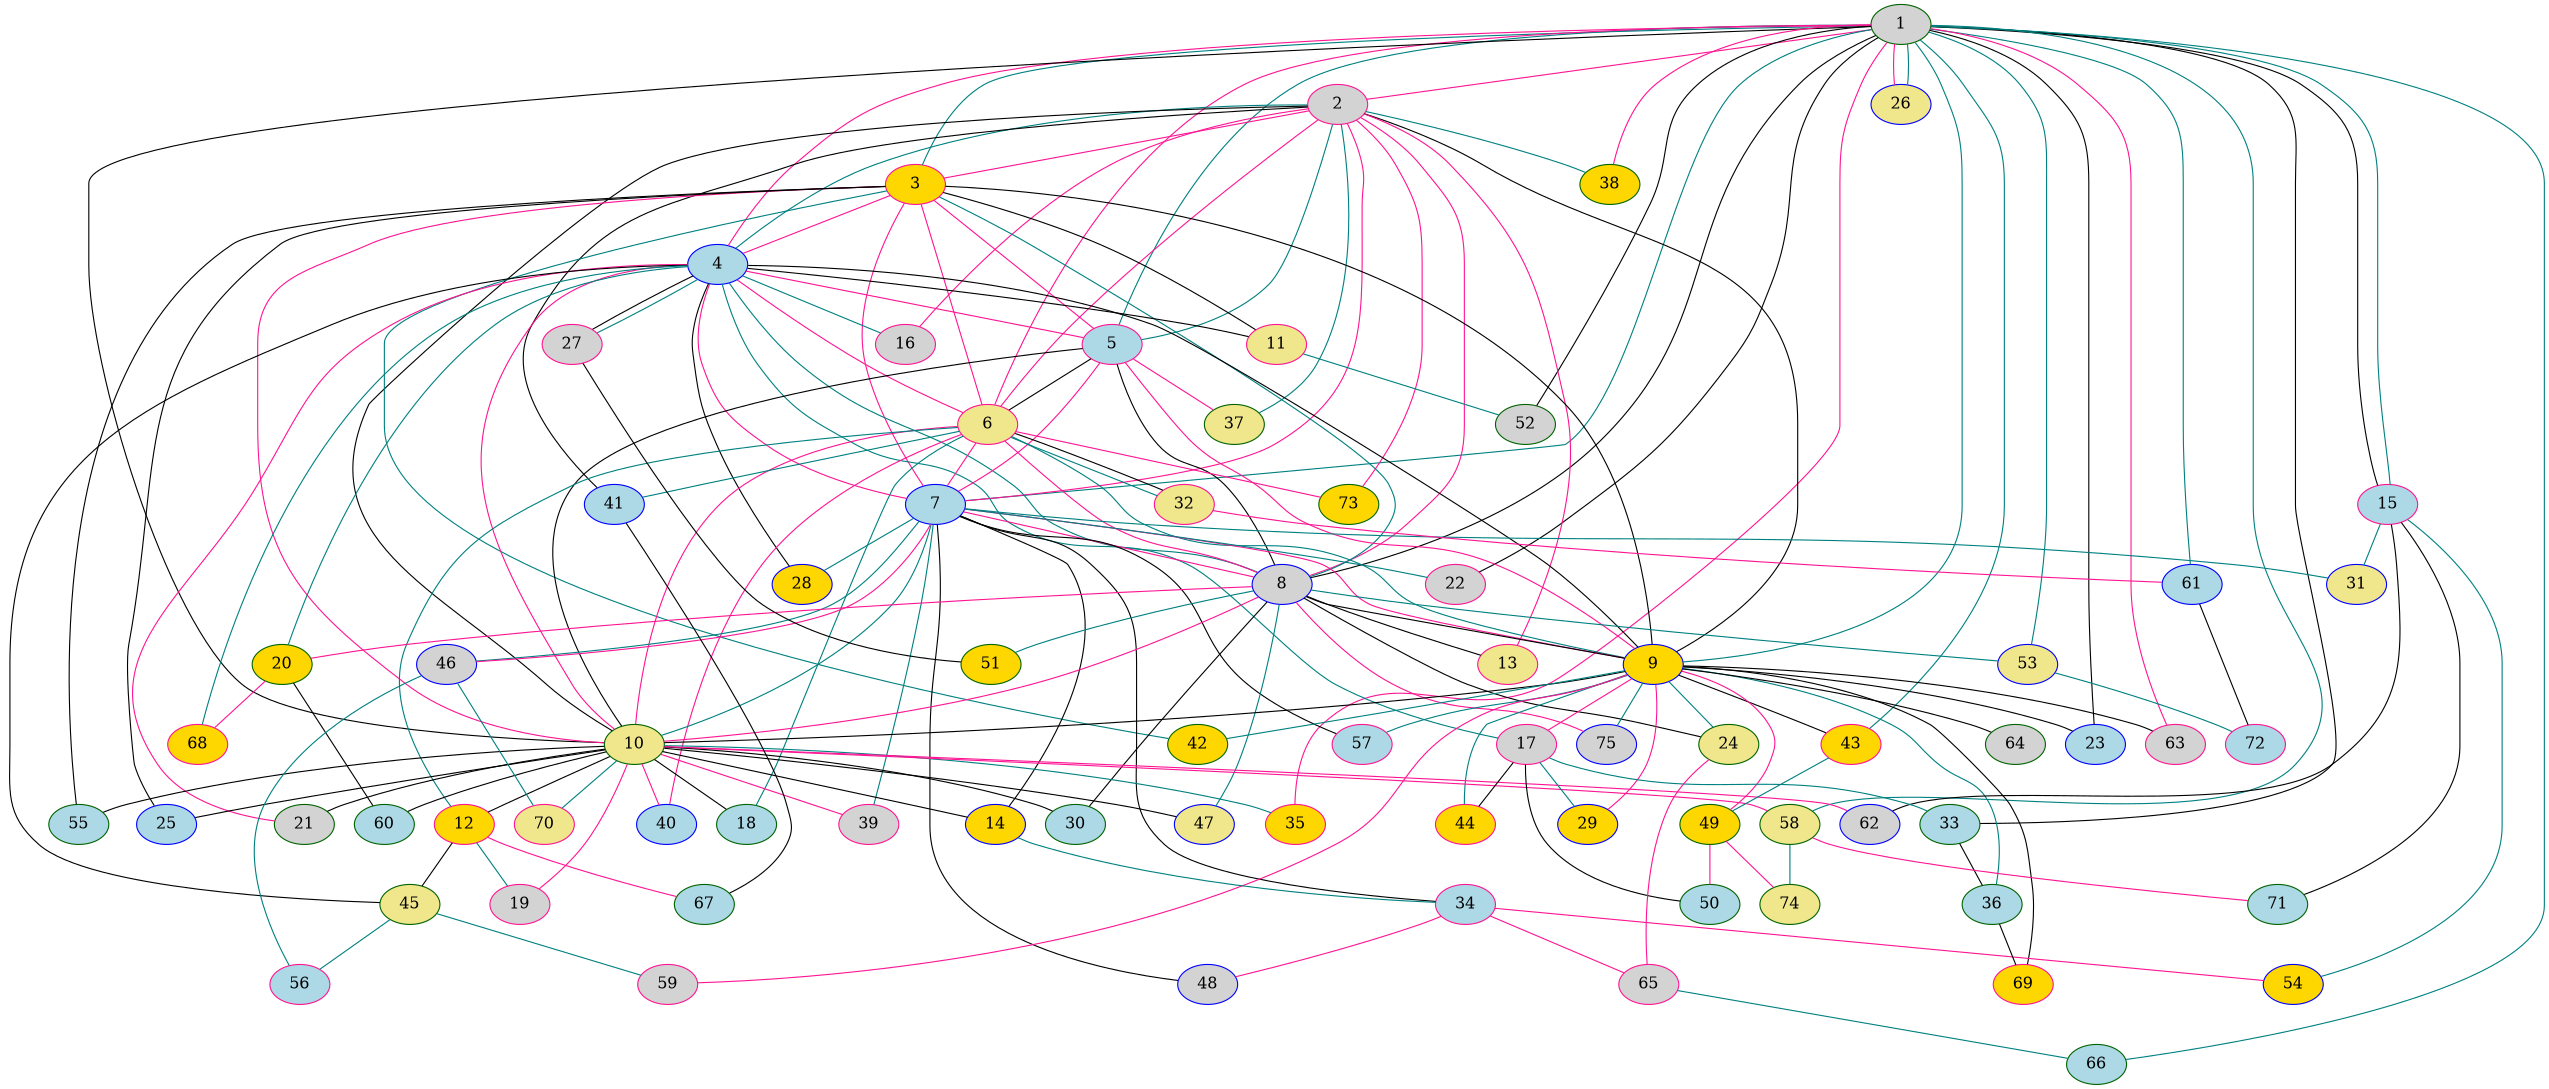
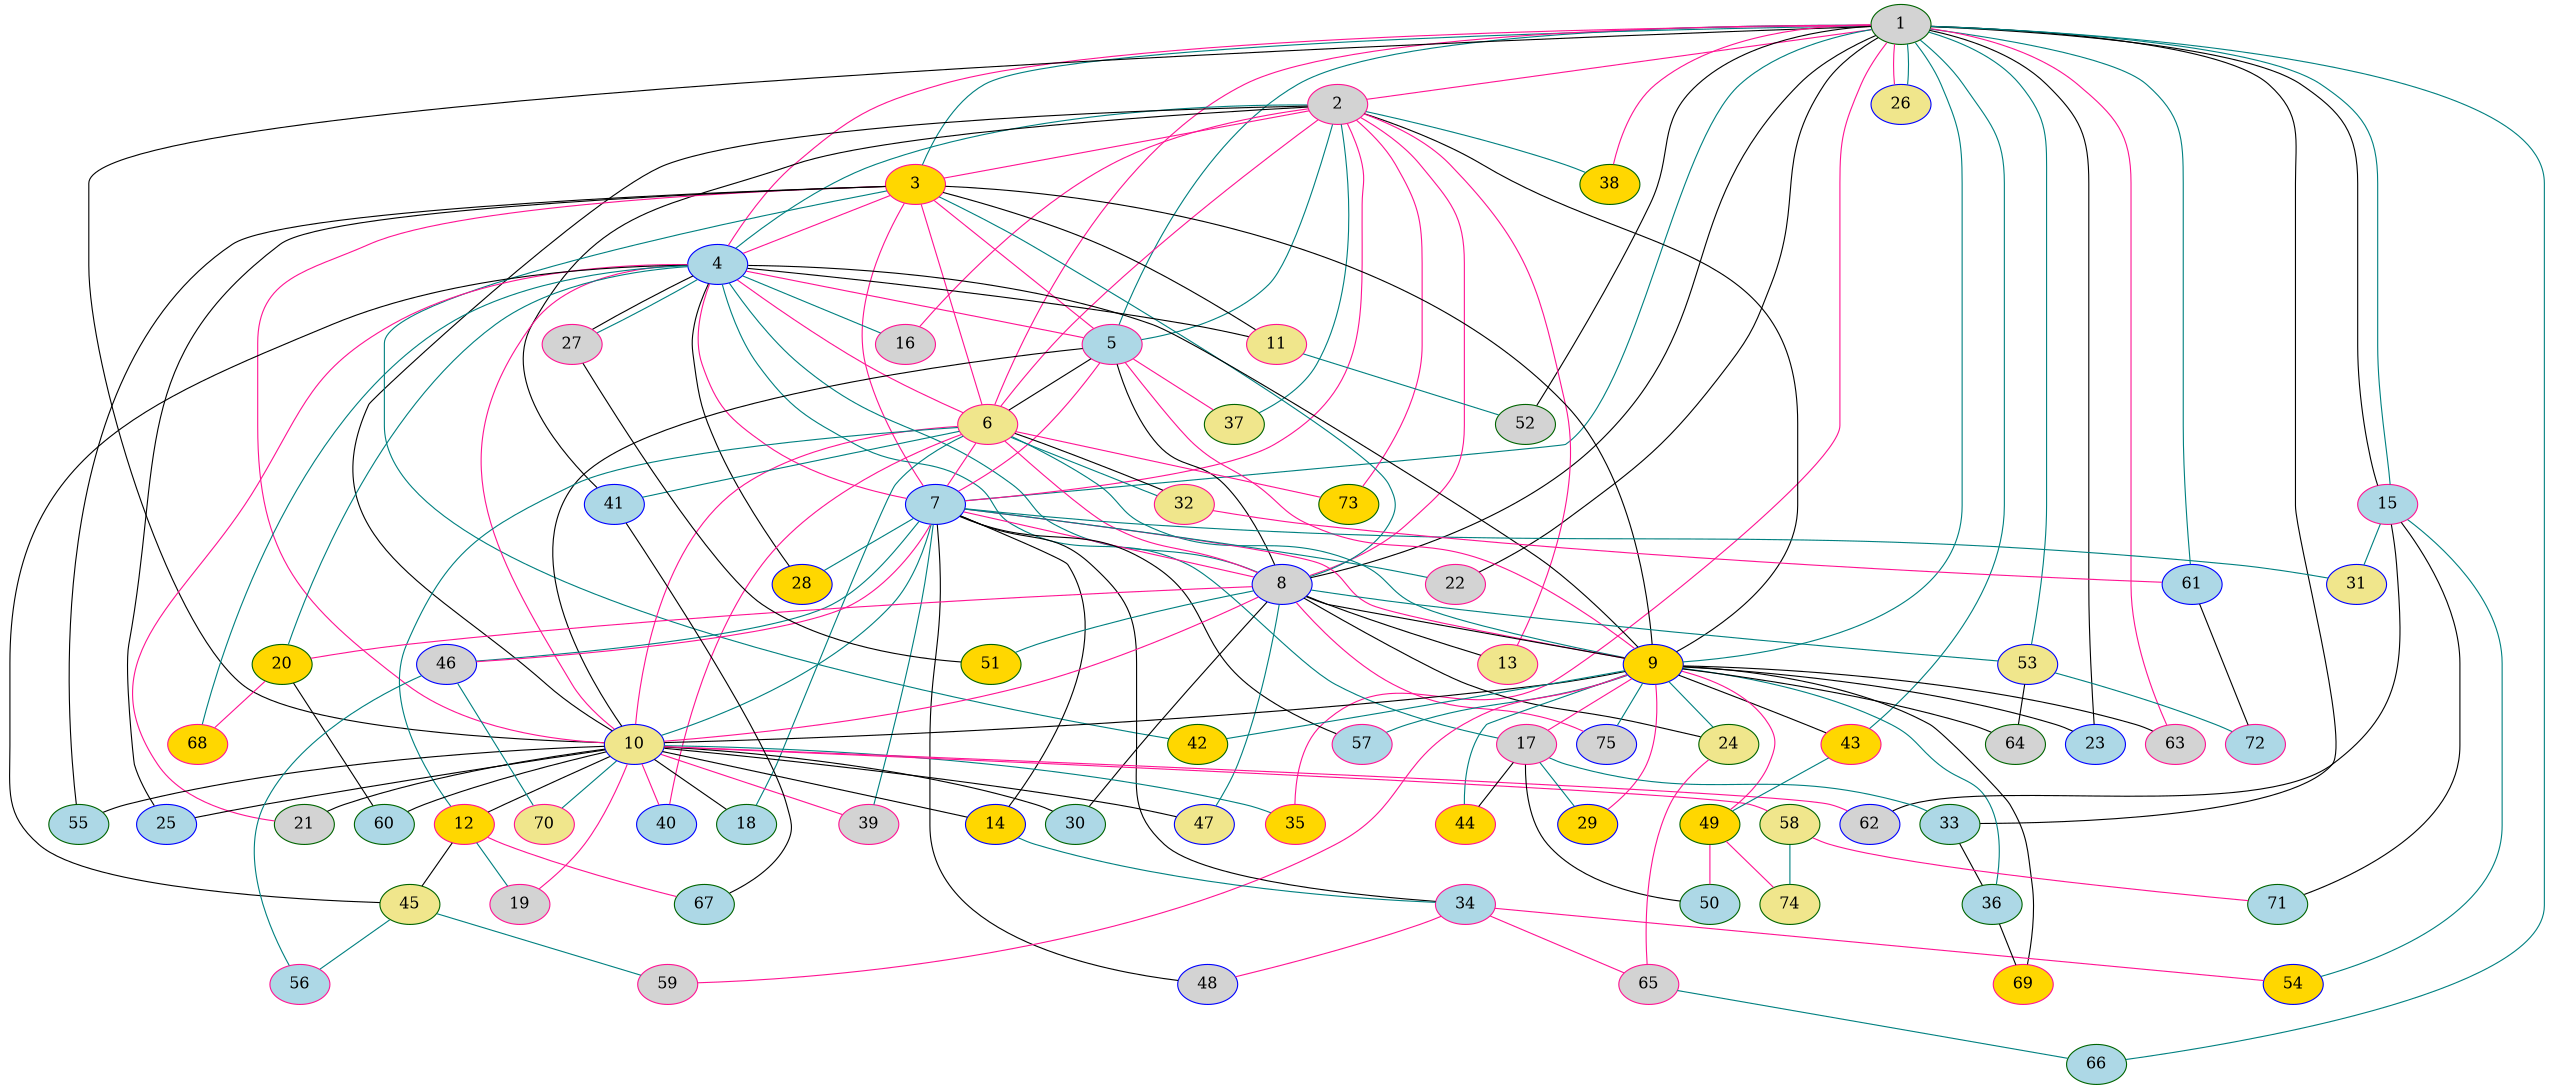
(2257, 534) -> none
none -> (2021, 705)
(634, 744) -> (634, 744)
